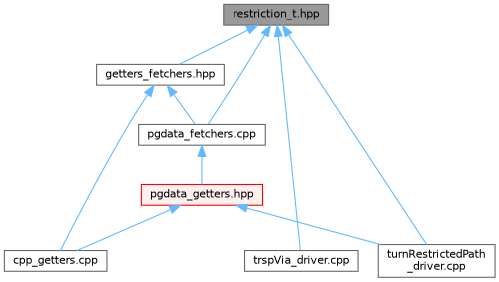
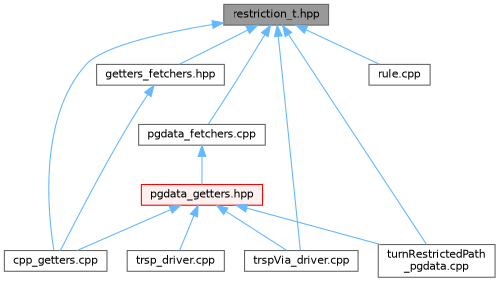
none -> (400, 75)
none -> (69, 89)
(185, 109) -> none
none -> (256, 231)
none -> (176, 261)
(437, 261) -> (437, 261)
